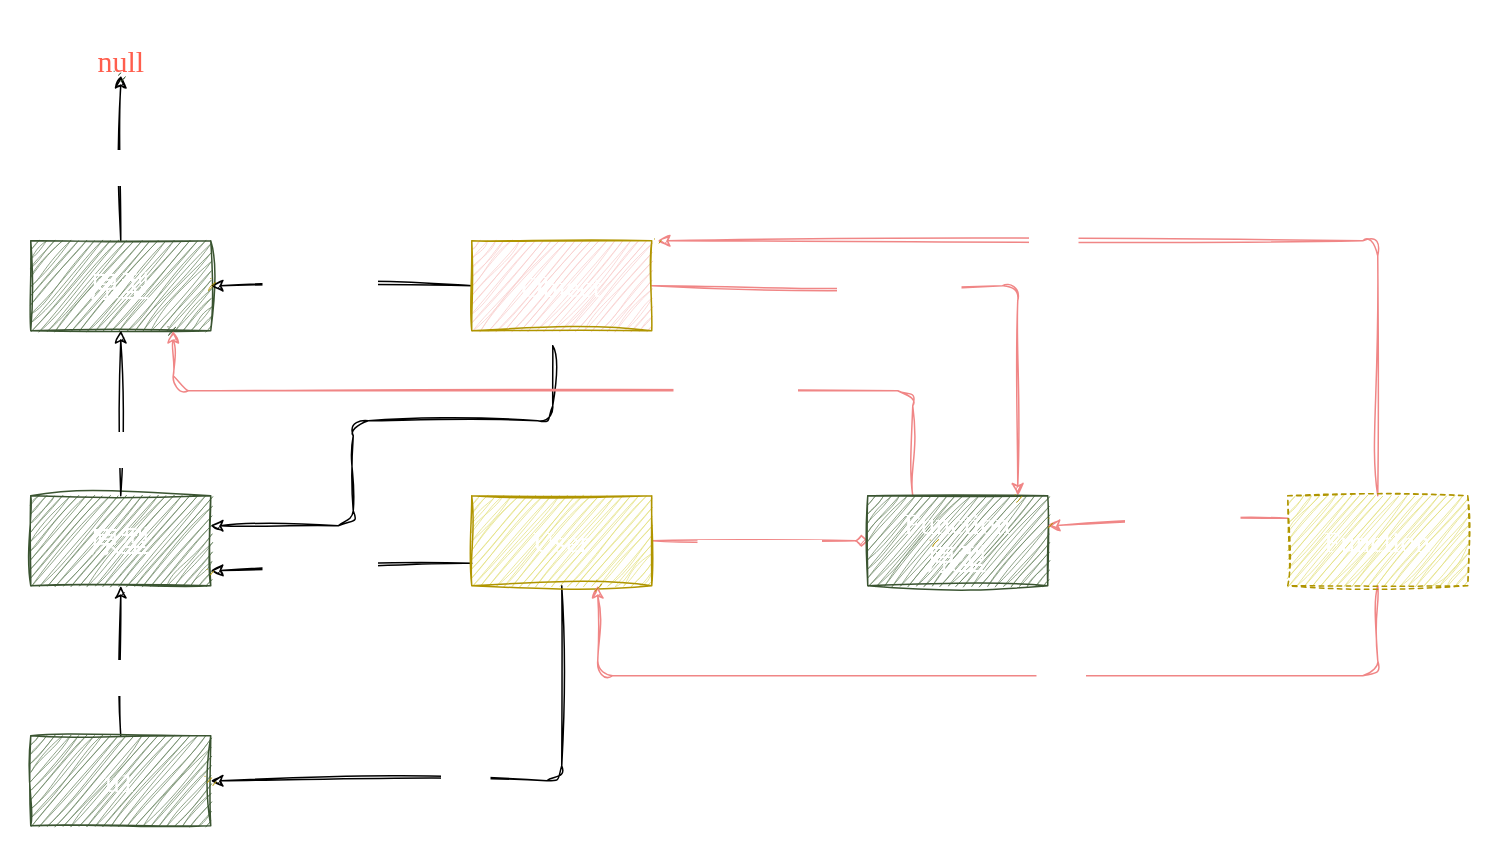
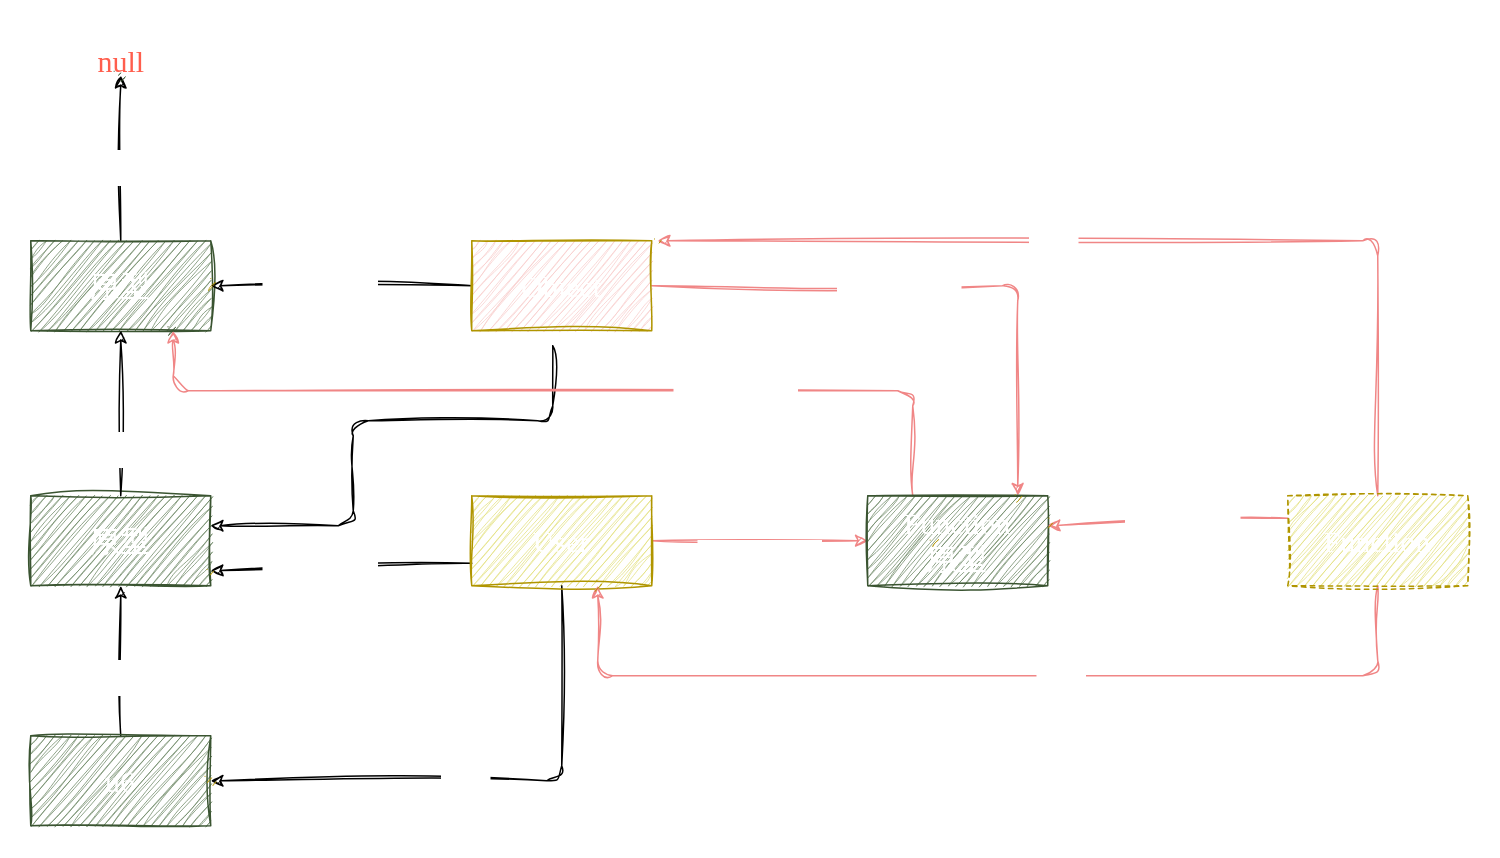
(855, 541) -> (856, 541)
(121, 781) -> (121, 781)
